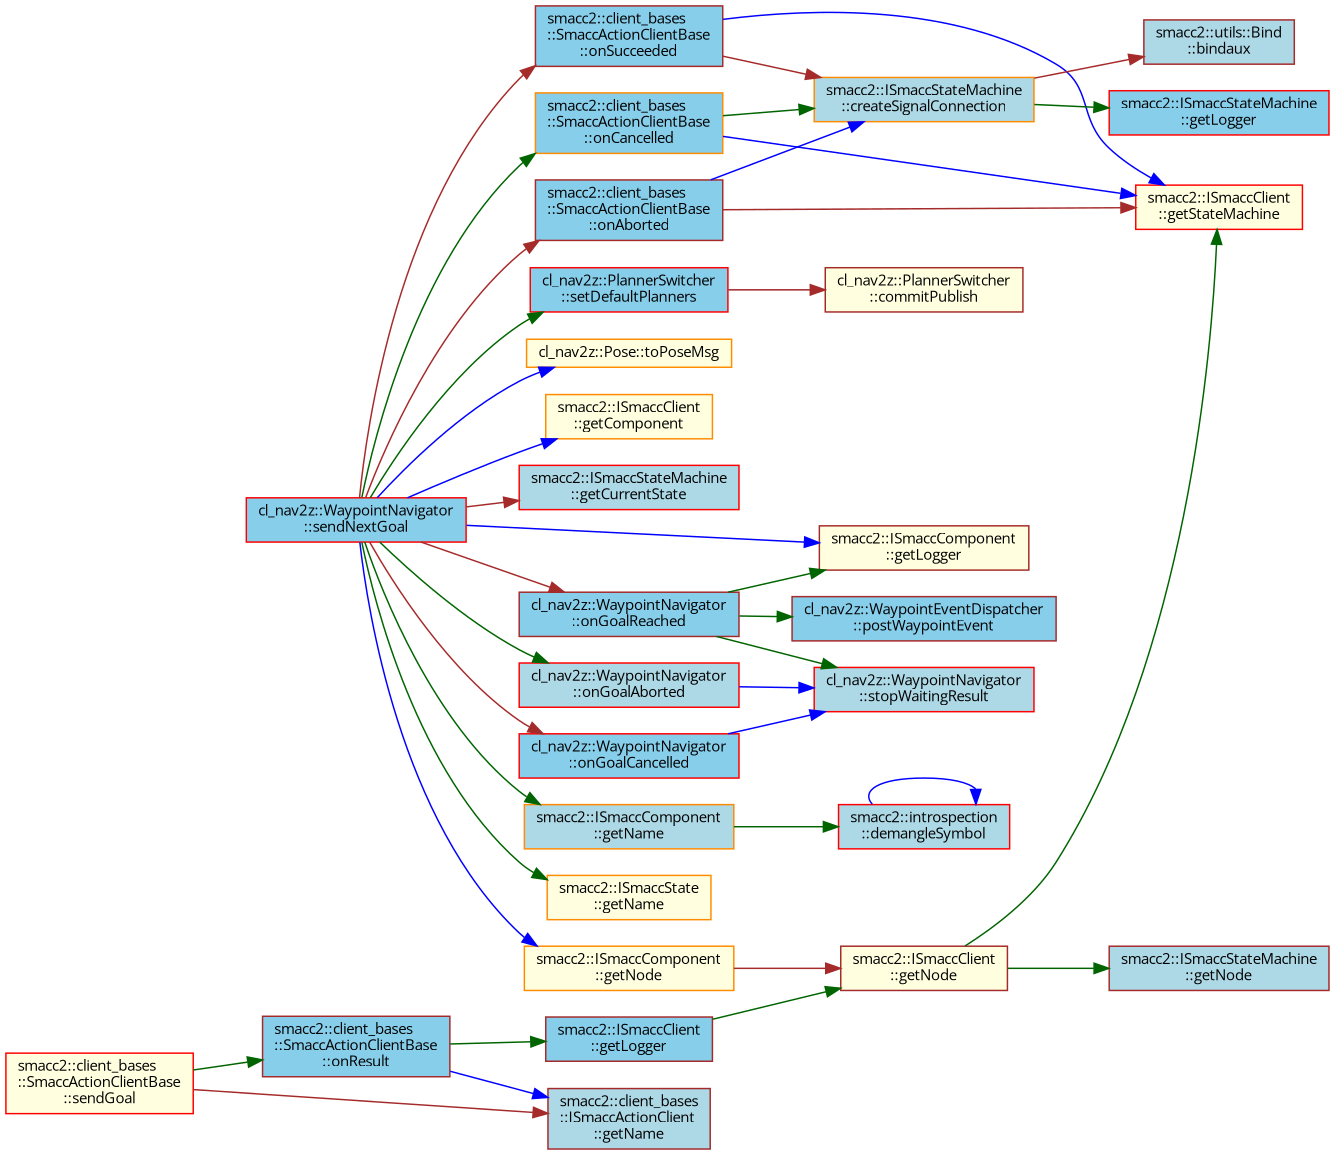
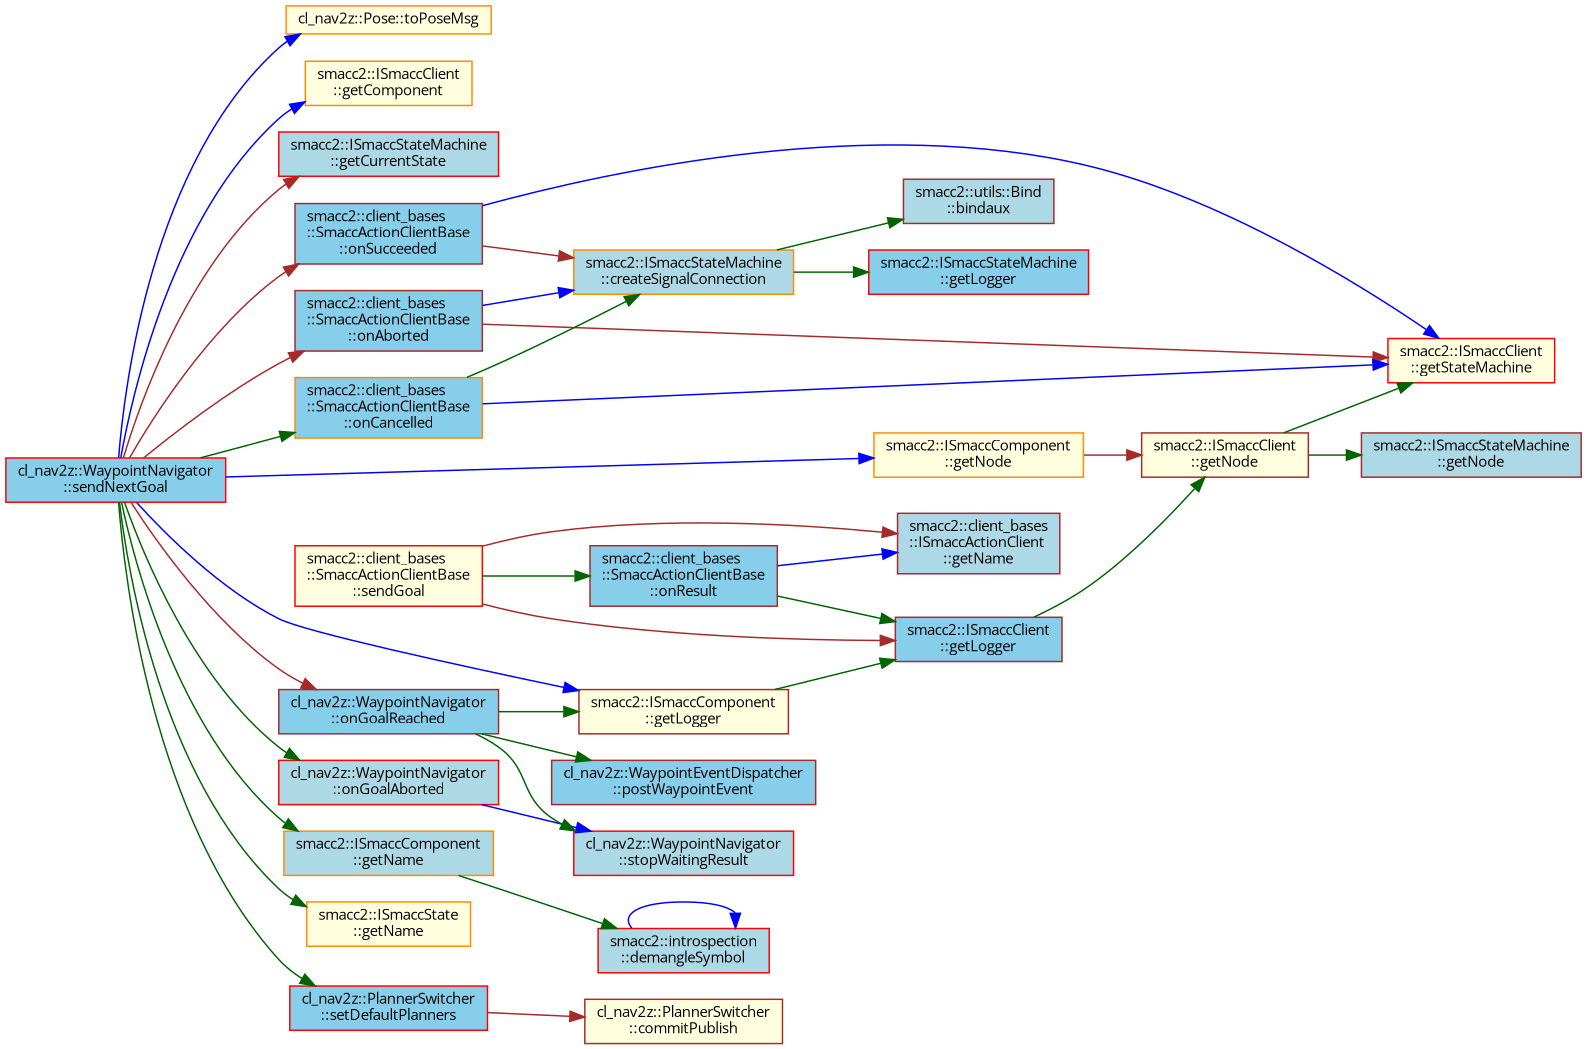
(1082, 69) -> (832, 236)
none -> (680, 633)
none -> (828, 676)
(629, 756) -> none
